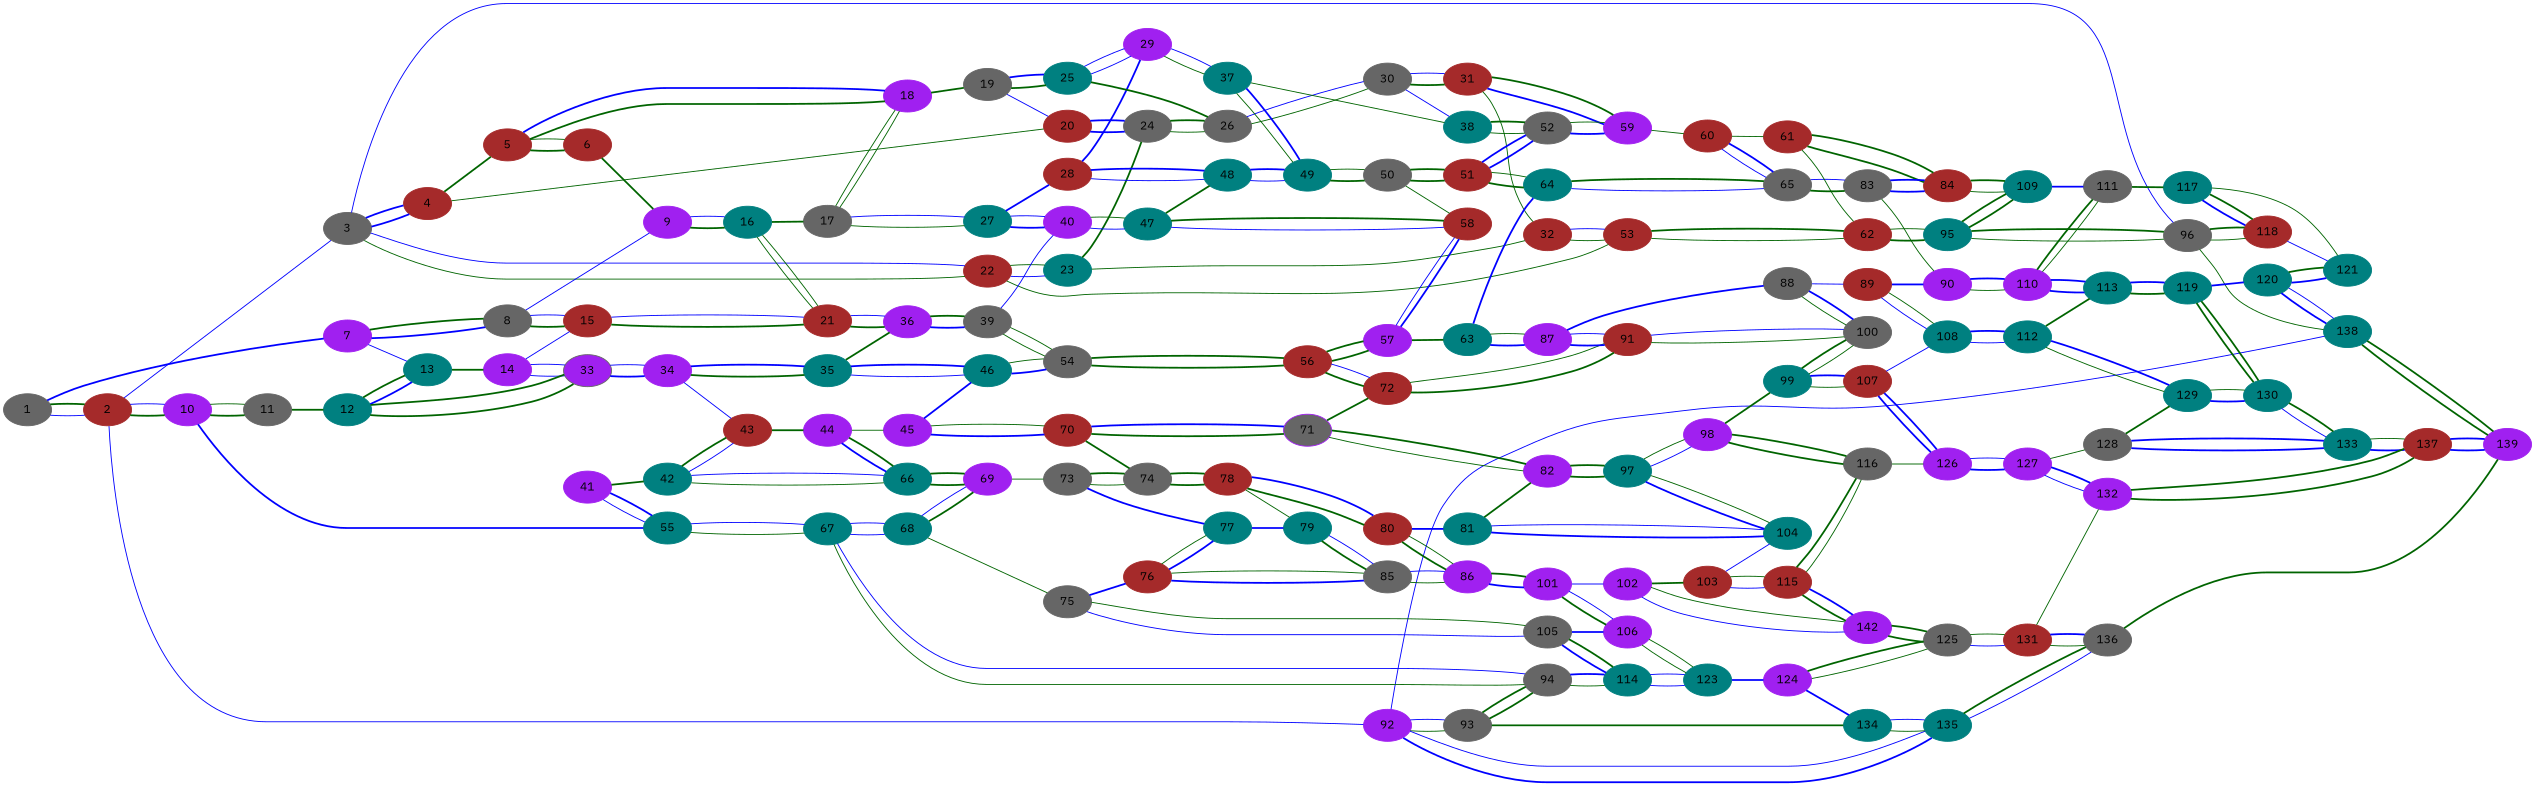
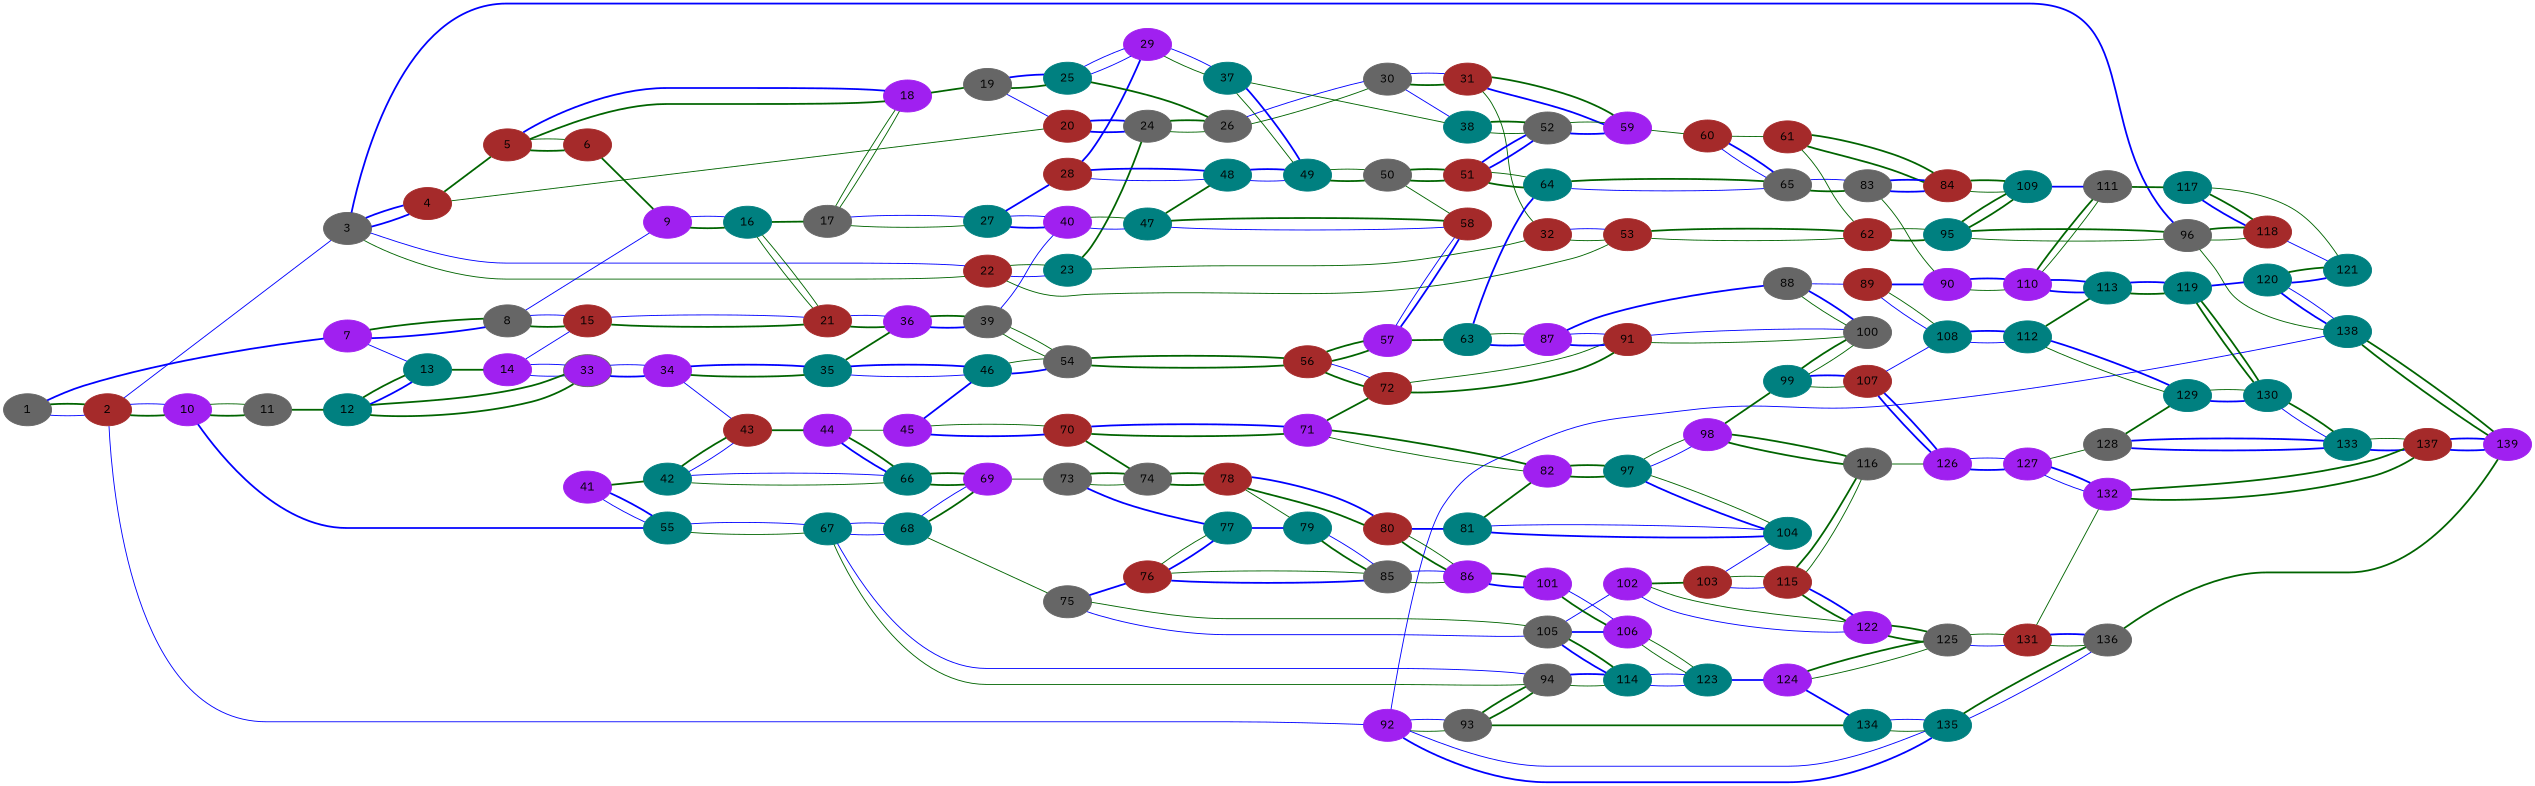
(1269, 4) -> (1269, 4)
(1308, 430) -> (1308, 430)
(1588, 584) -> (1577, 615)
(1868, 628) -> (1868, 628)
